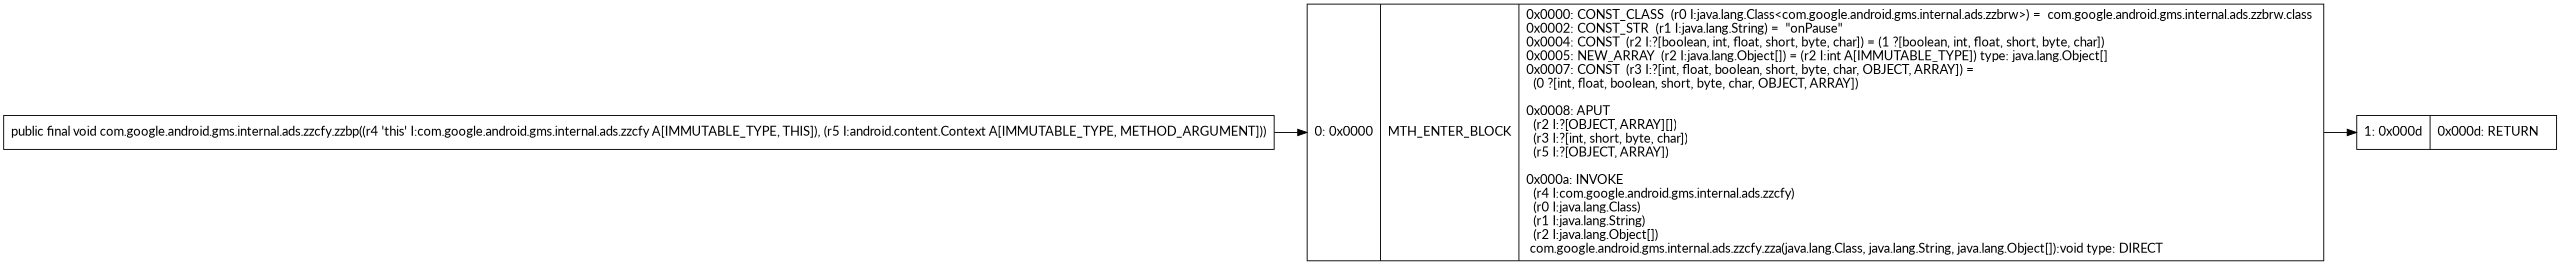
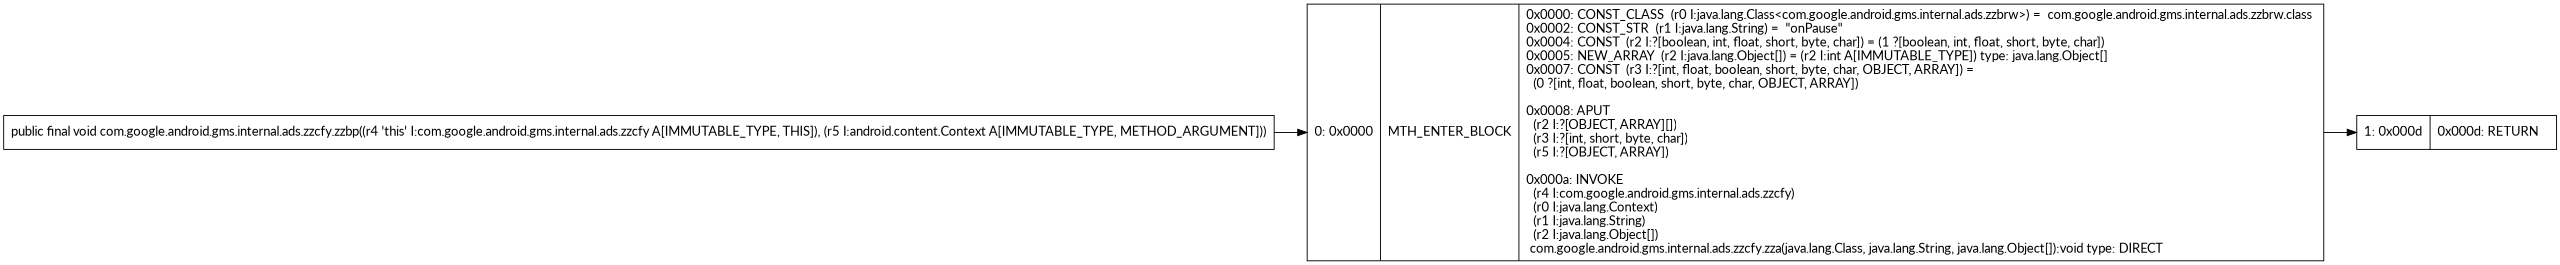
(1584, 208) -> (1592, 208)
